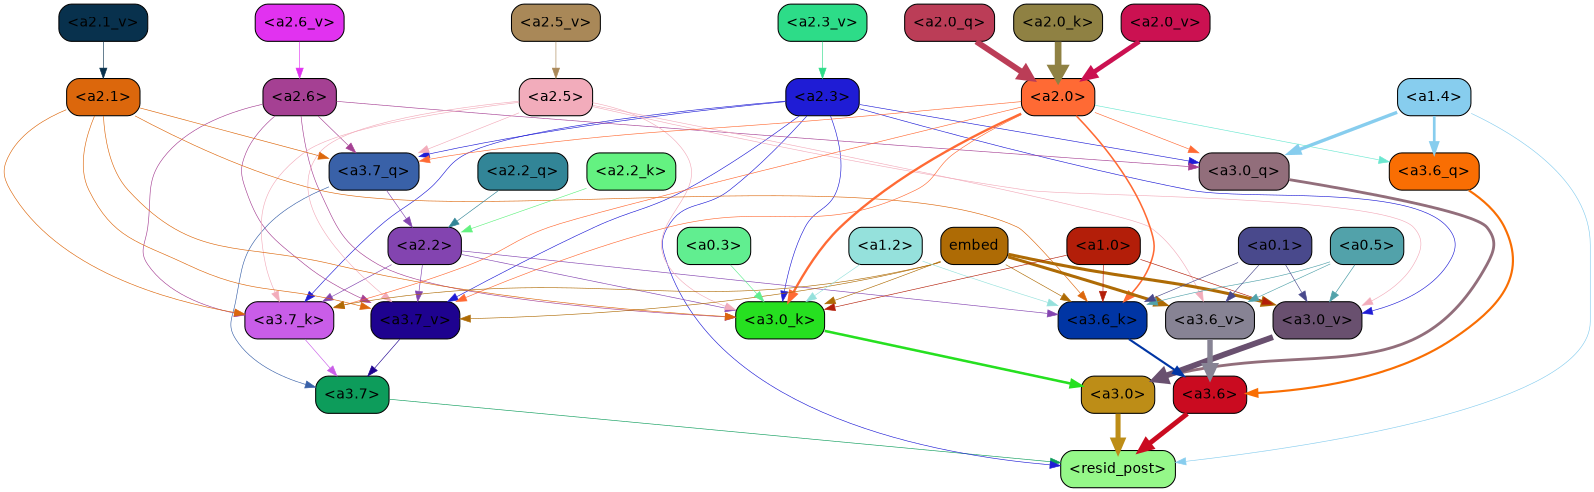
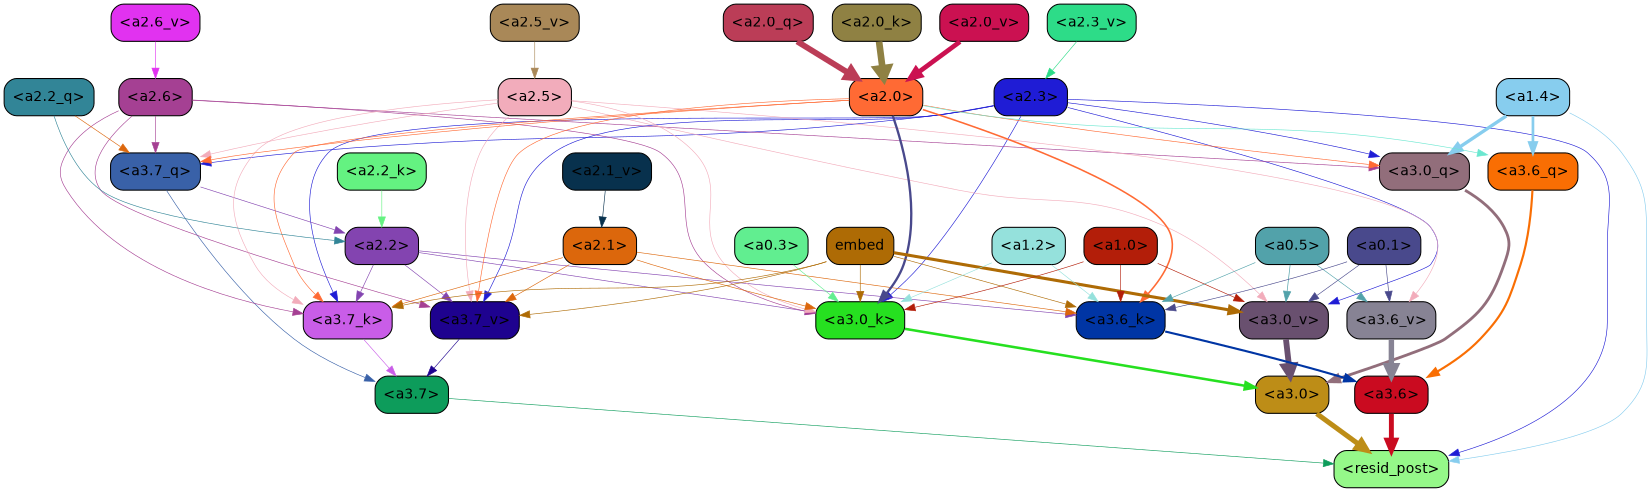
(229, 132) -> (98, 131)
(892, 185) -> (911, 206)
(1082, 279) -> none
